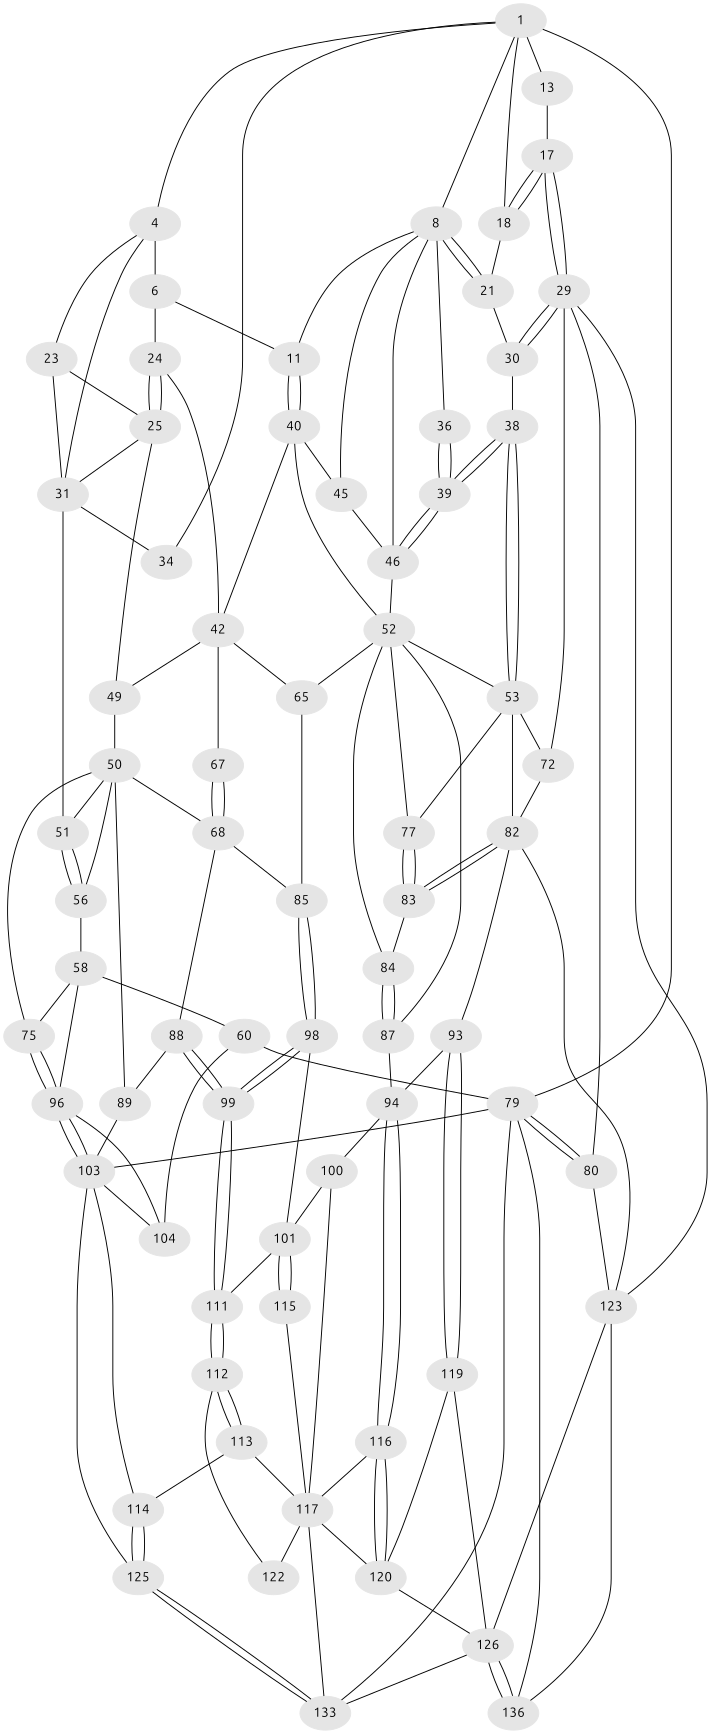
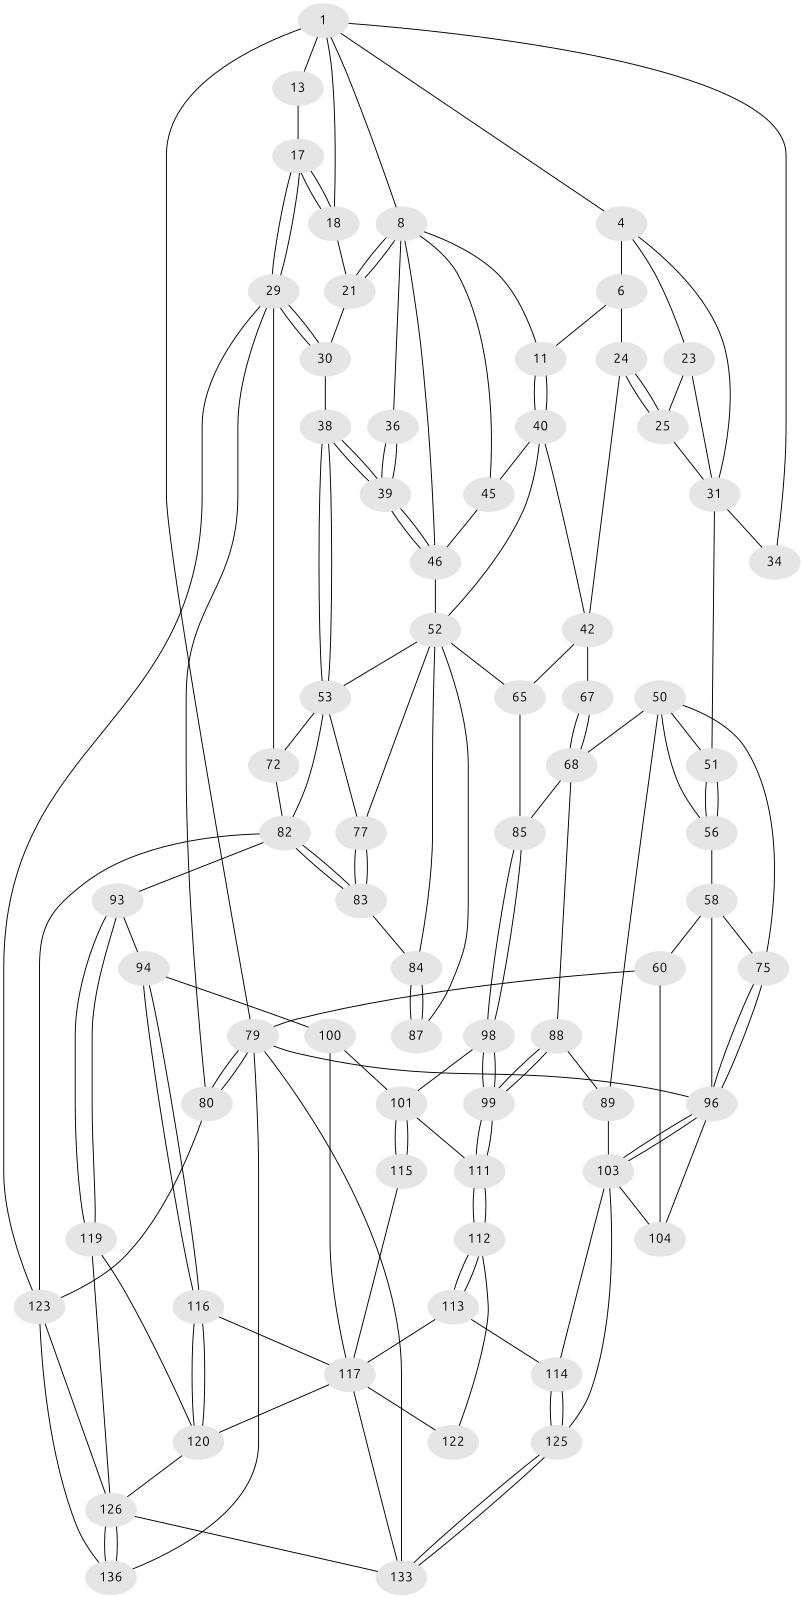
(115, 698) -> none
(390, 1070) -> none
(311, 1139) -> (470, 1074)
